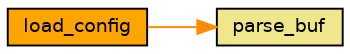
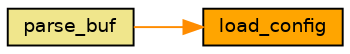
(172, 27) -> (159, 27)
